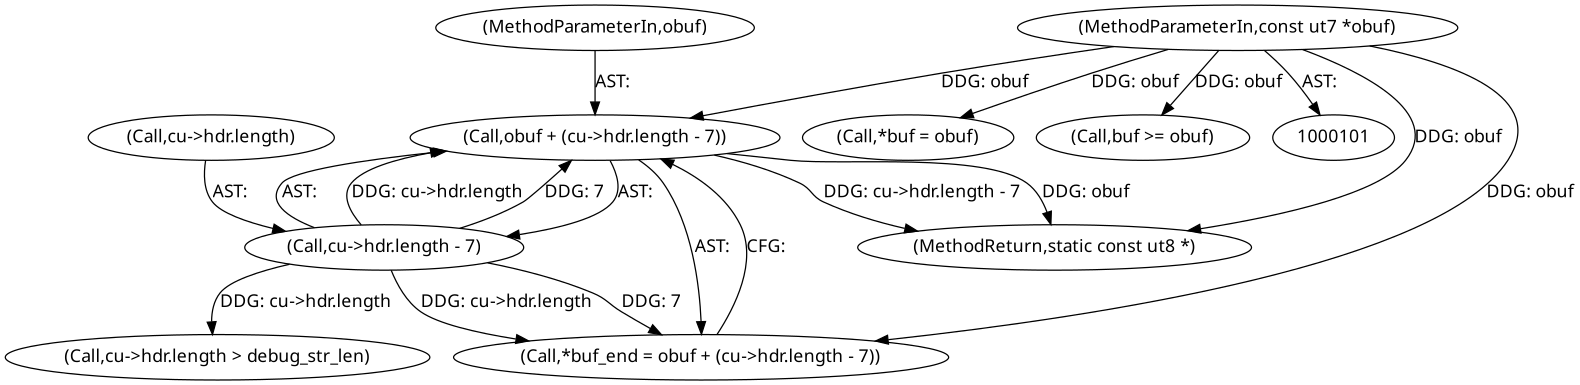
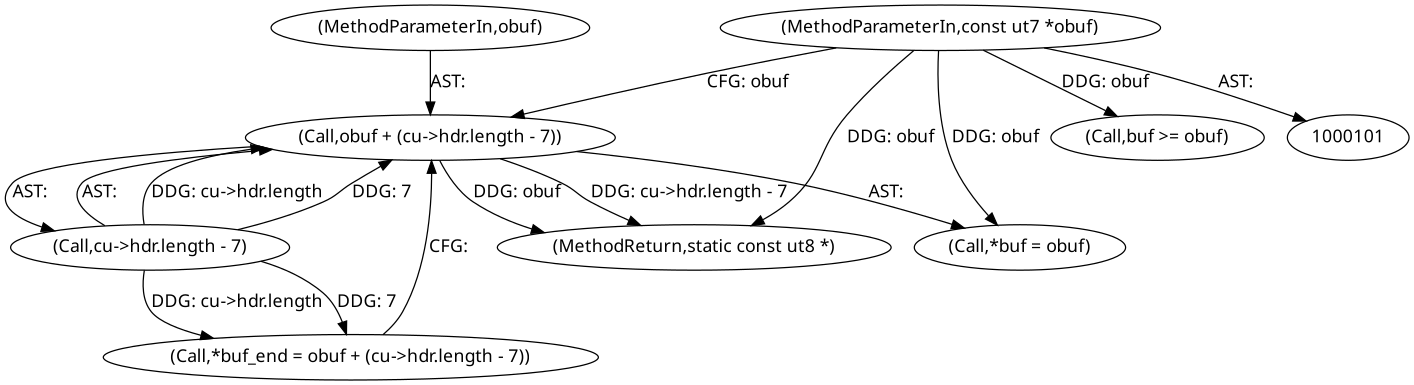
(985, 83) -> (748, 83)
(211, 138) -> none
(687, 233) -> (766, 178)
(1315, 263) -> none
(218, 357) -> none
